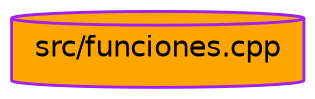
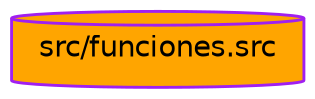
(158, 49) -> (158, 49)
